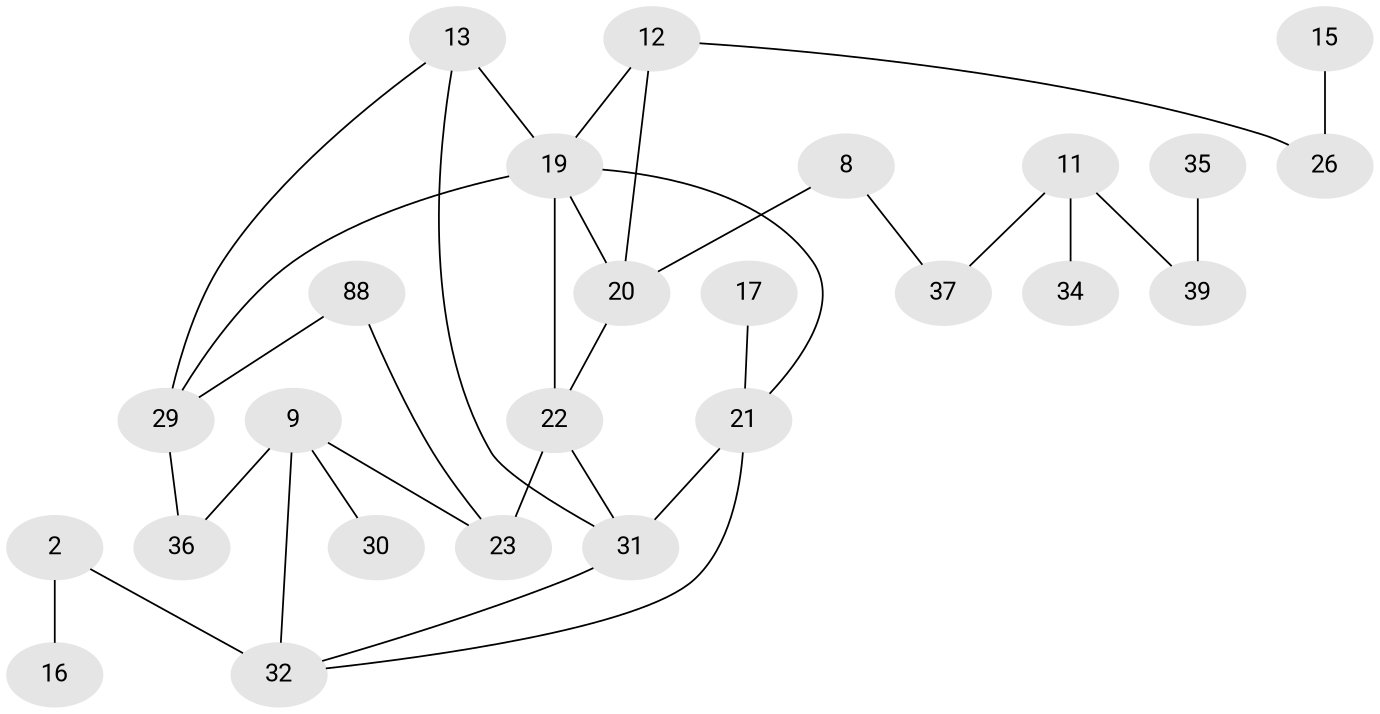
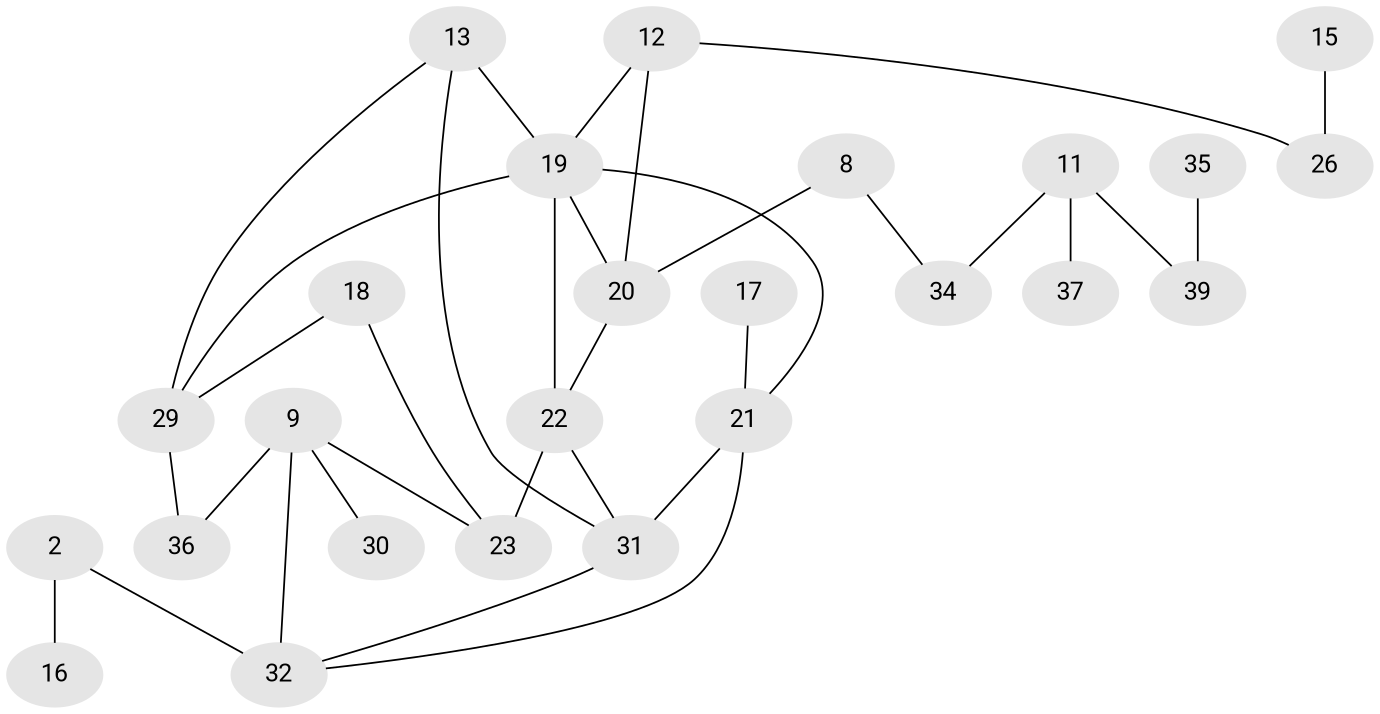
(895, 230) -> (895, 230)
(357, 293) -> (357, 293)
